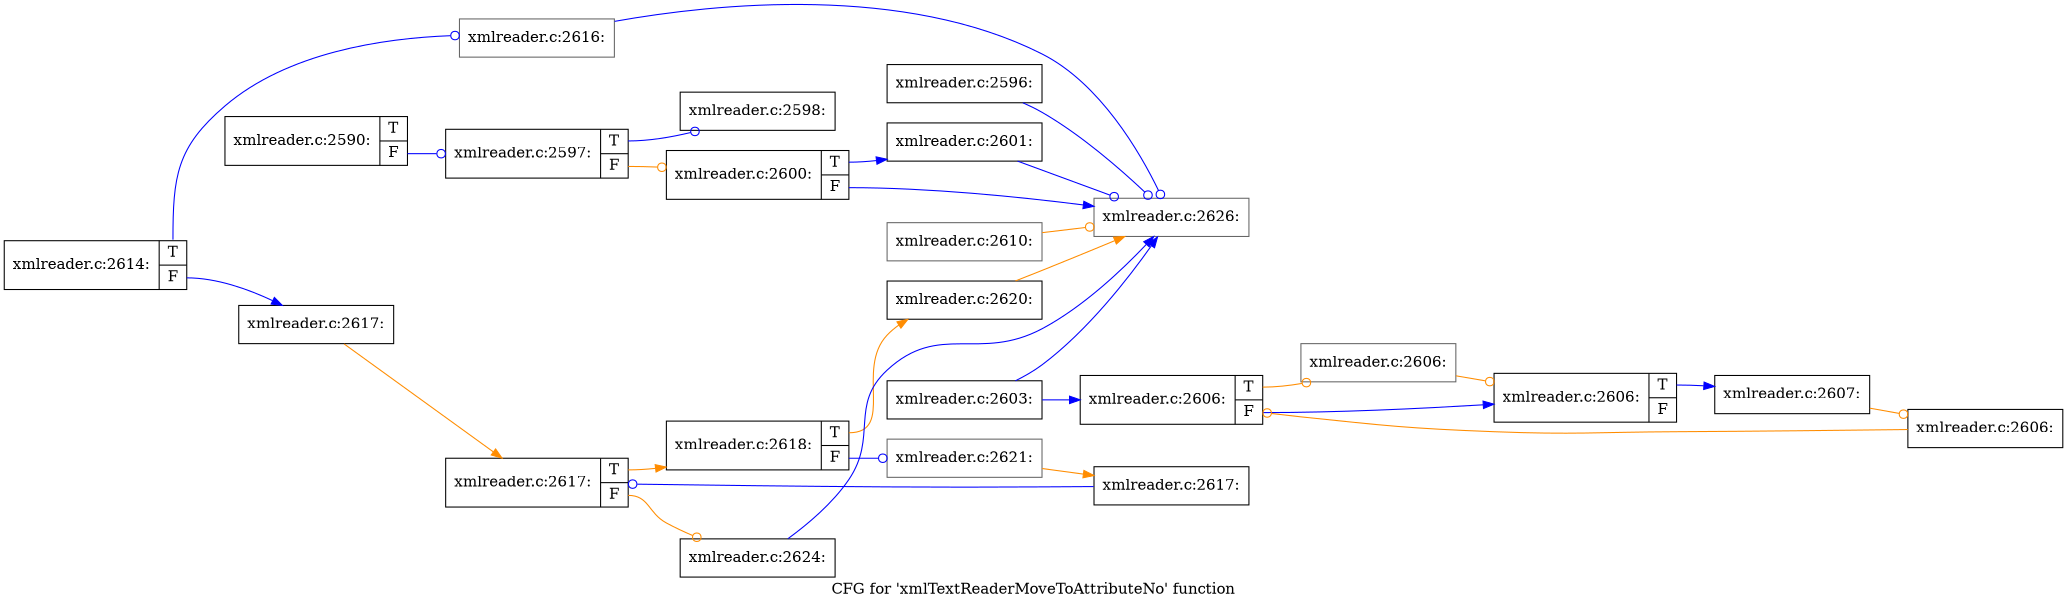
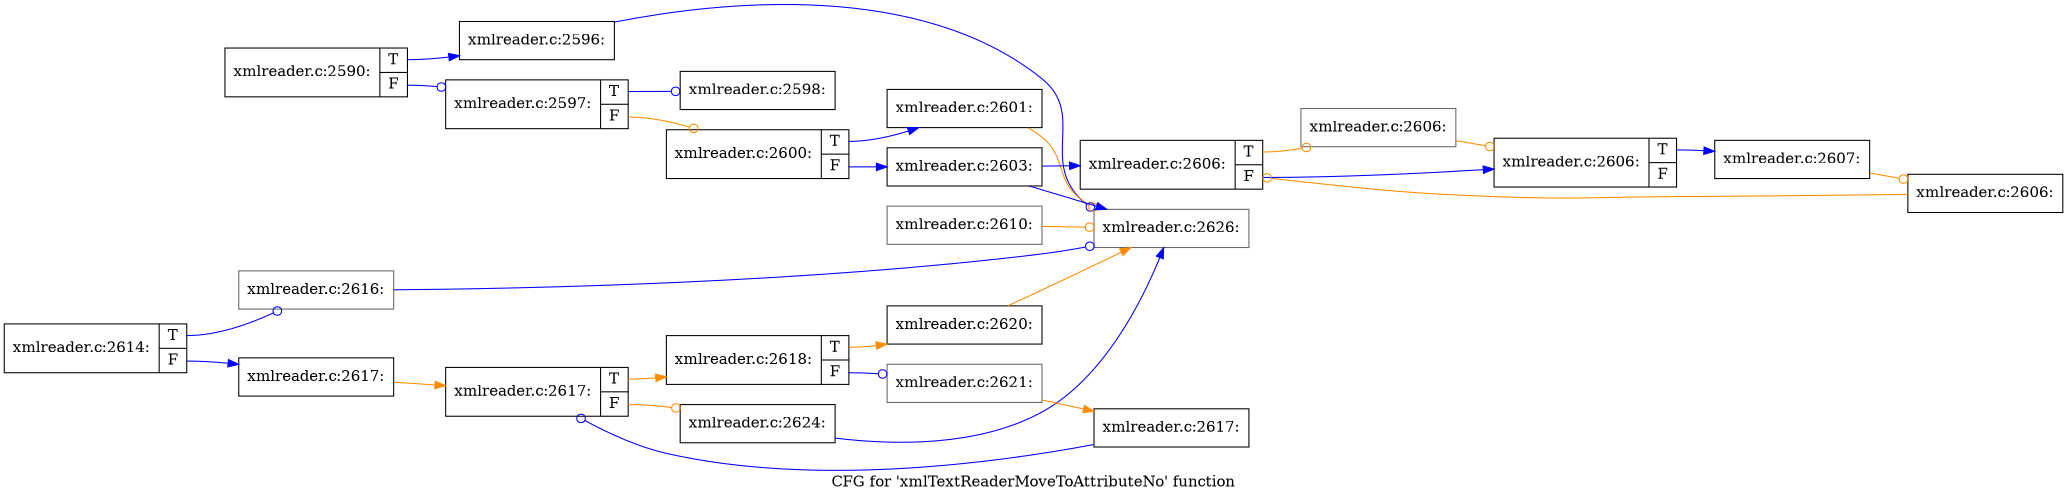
none -> (428, 59)
(1064, 178) -> (1055, 153)
(966, 193) -> (863, 167)
